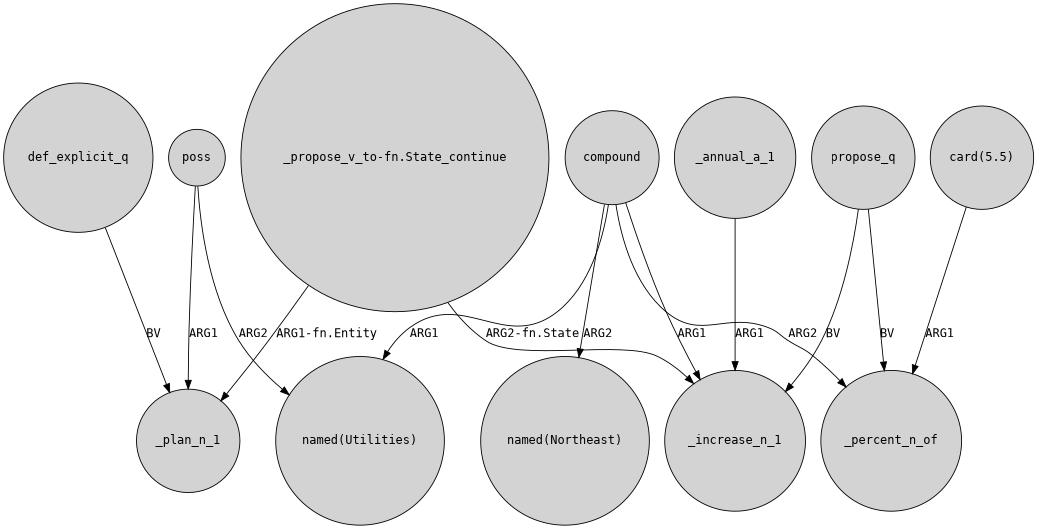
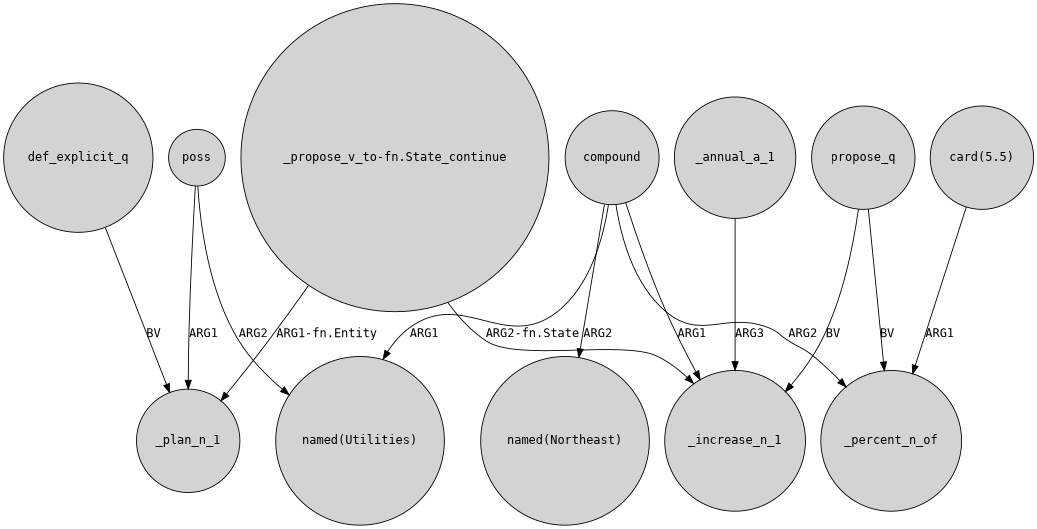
(750, 334) -> (750, 334)
